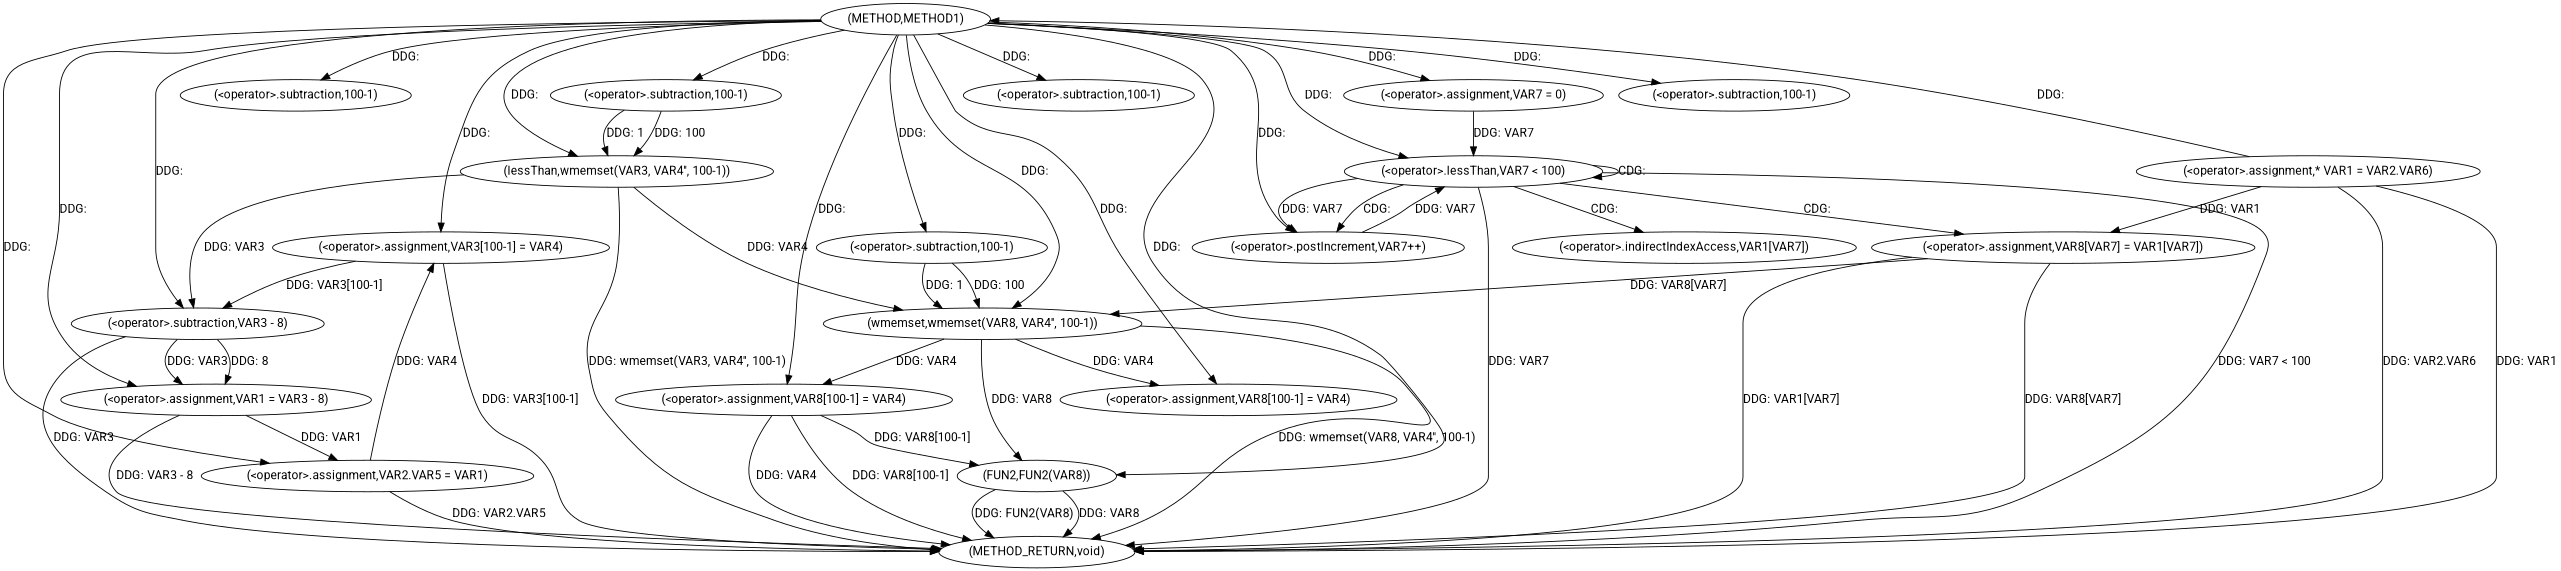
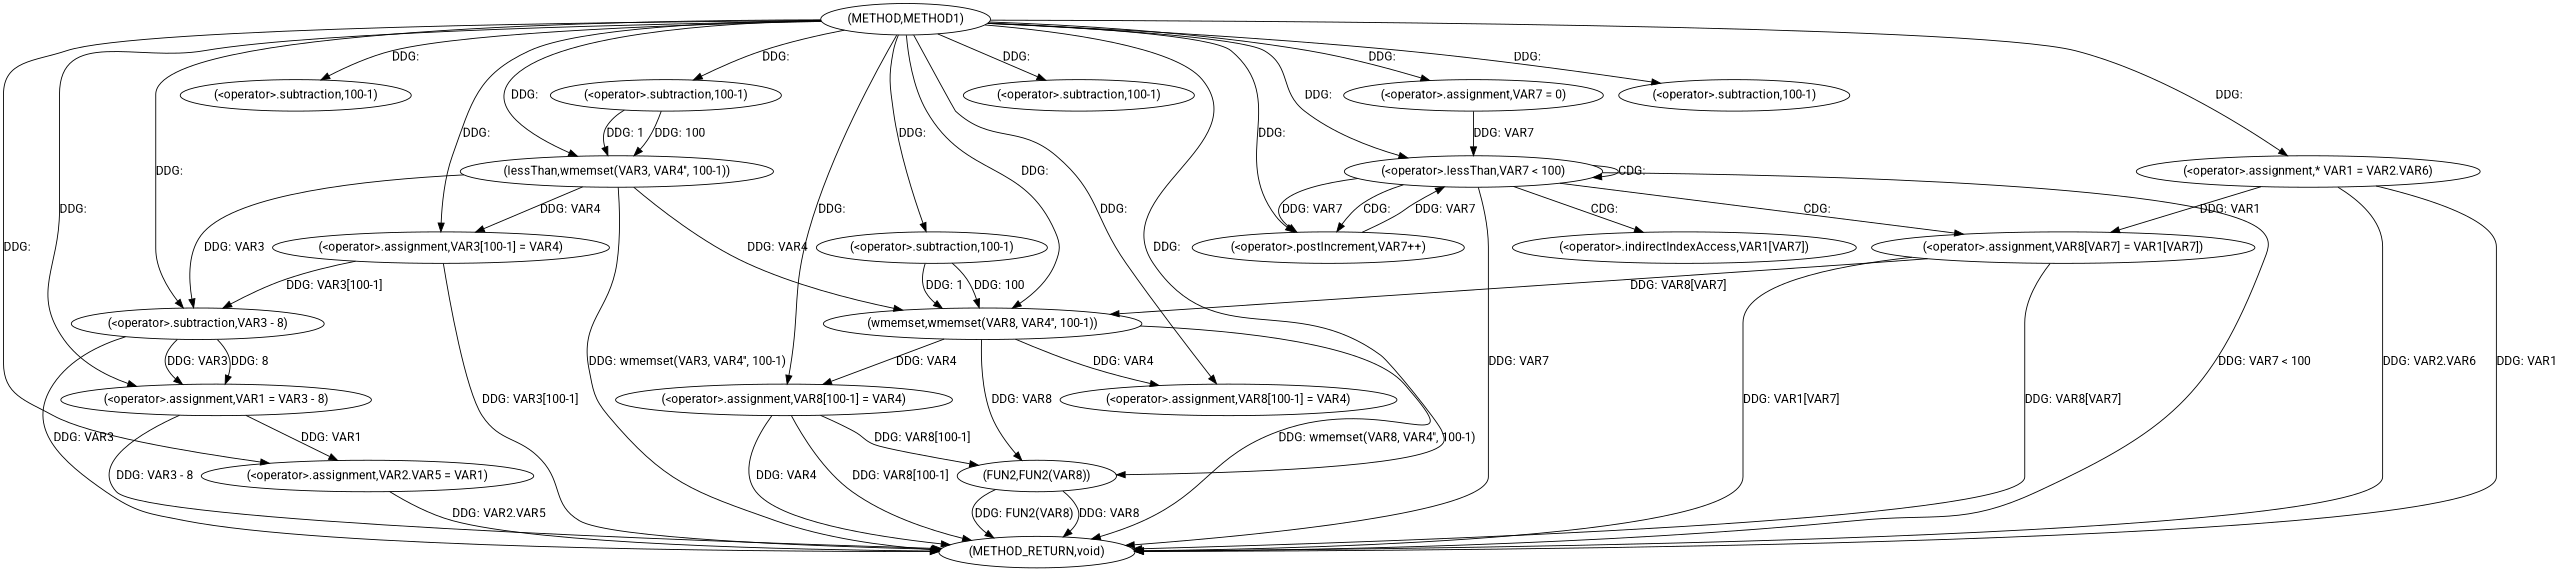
(1628, 53) -> (1648, 27)
(394, 364) -> (533, 208)
